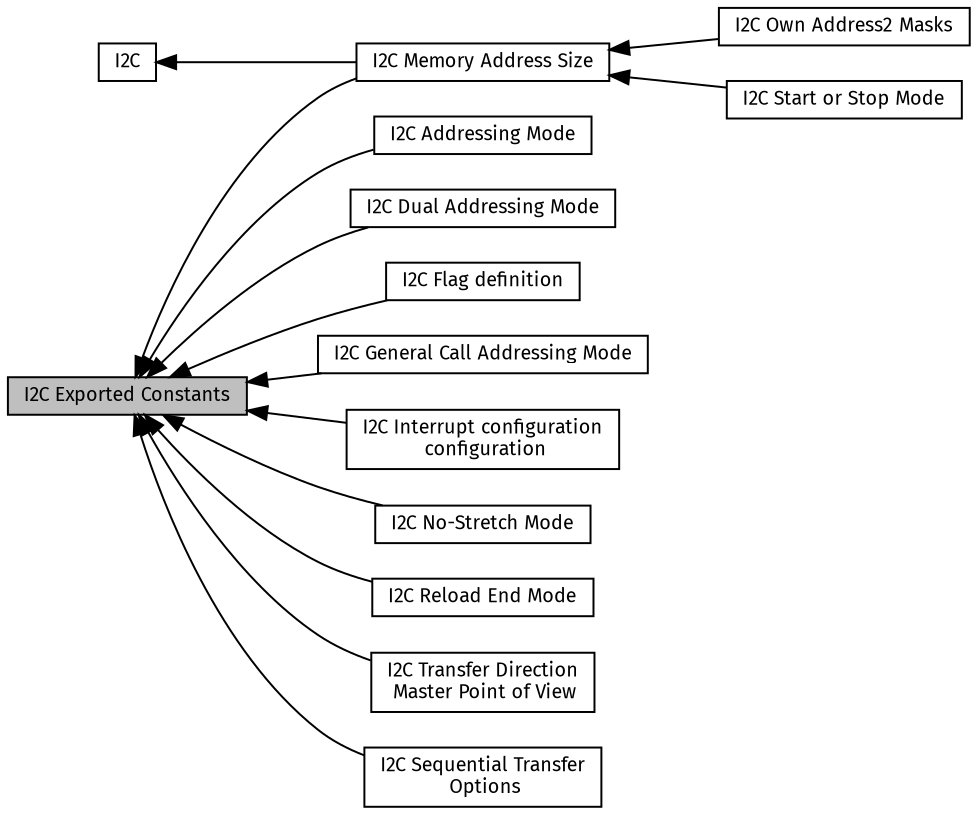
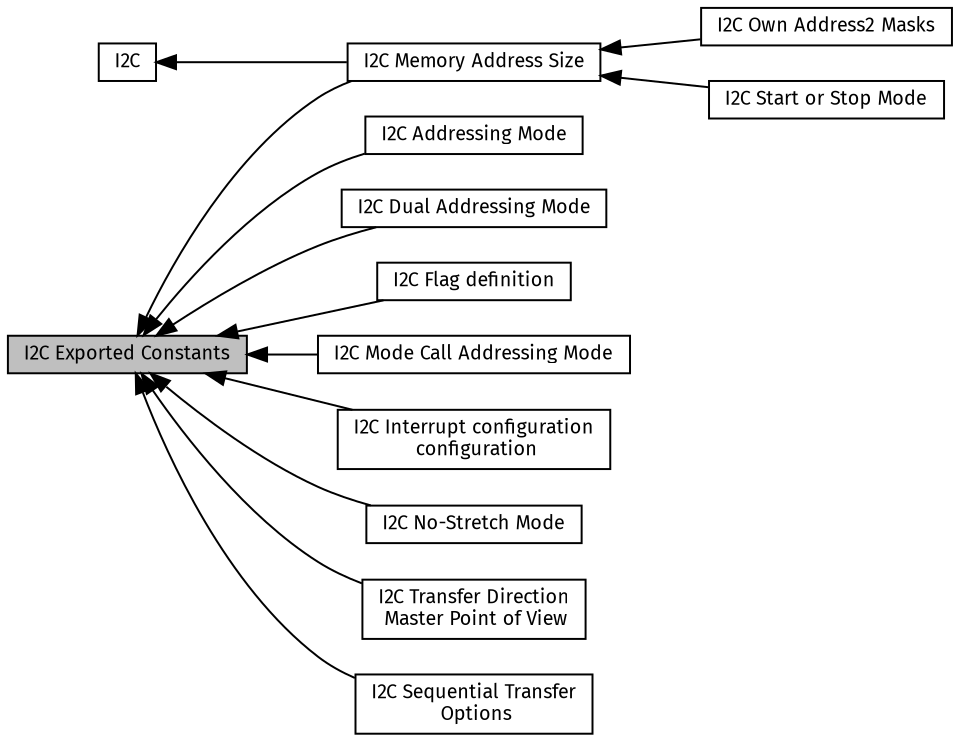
(483, 355) -> (474, 355)
(483, 597) -> none
